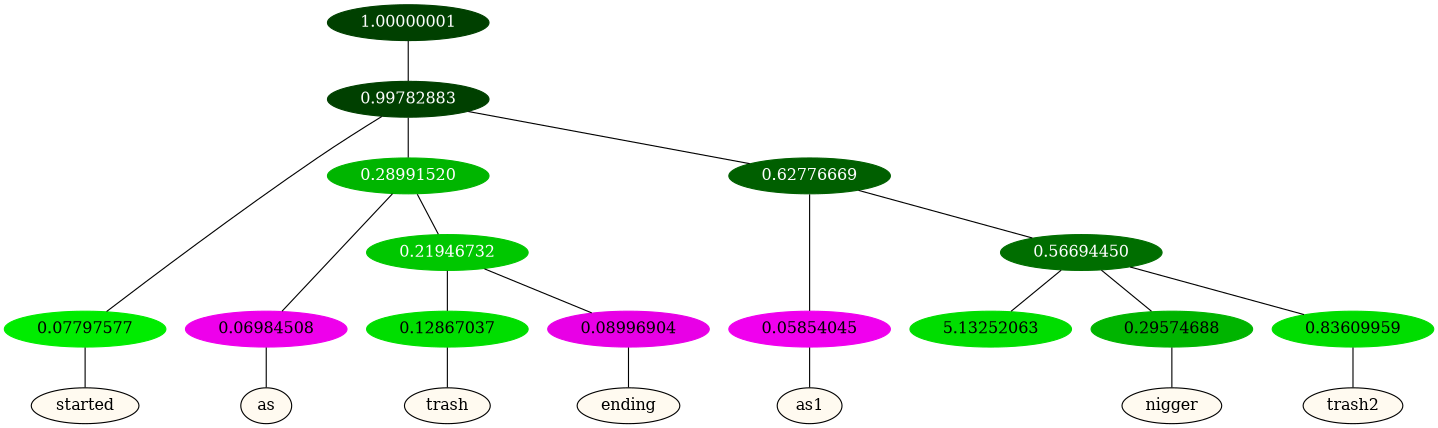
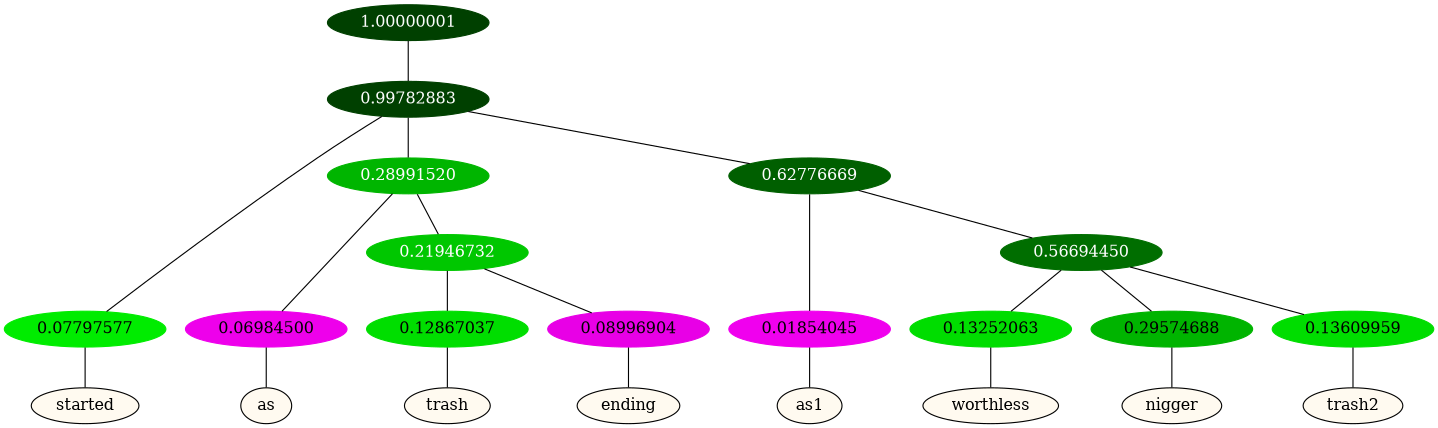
(266, 329) -> (266, 329)
(810, 329) -> (810, 329)
(991, 329) -> (991, 329)
(1353, 329) -> (1353, 329)
none -> (991, 406)
